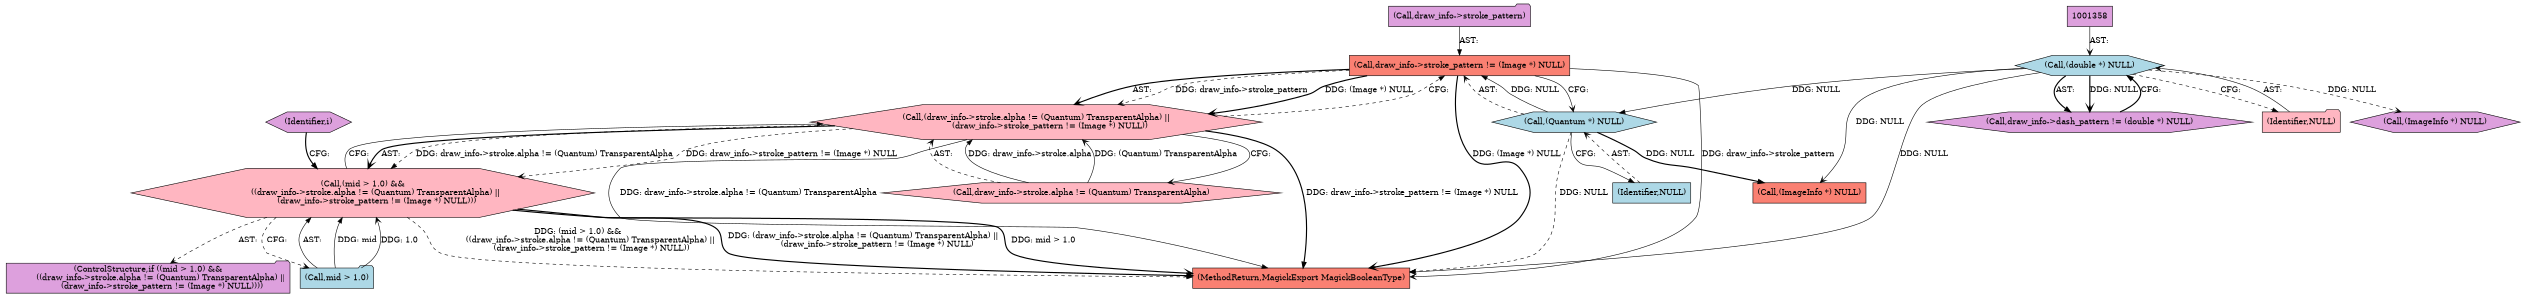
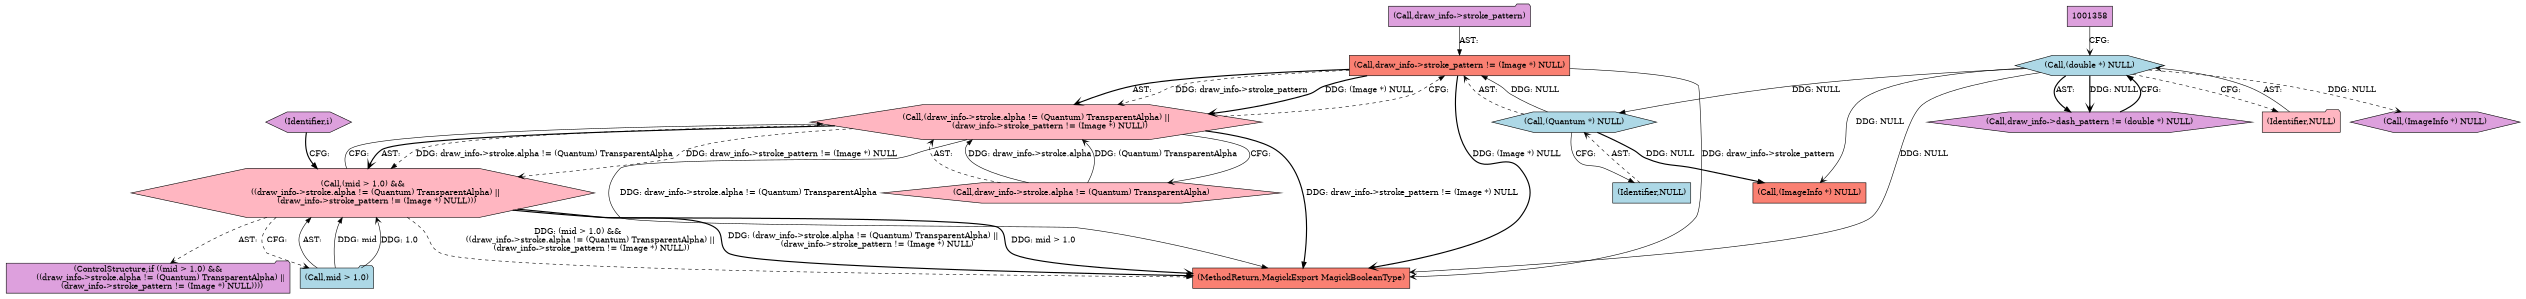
(2101, 41) -> (2101, 41)
(1559, 84) -> none
(1538, 251) -> none
